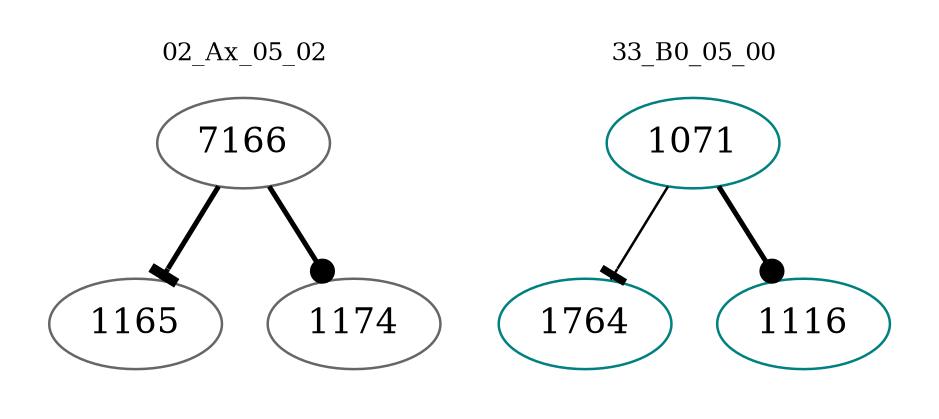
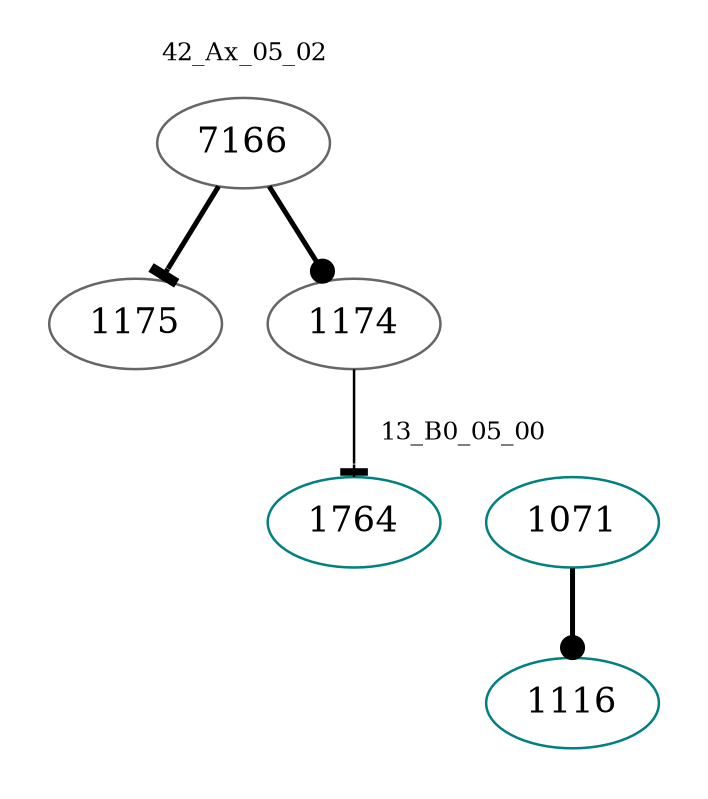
(245, 54) -> (245, 54)
(694, 54) -> (463, 433)
(643, 228) -> (354, 426)
(136, 324) -> (136, 324)
